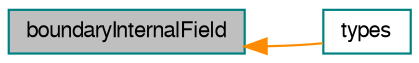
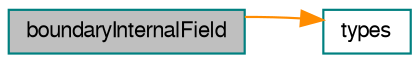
(295, 45) -> (273, 17)
